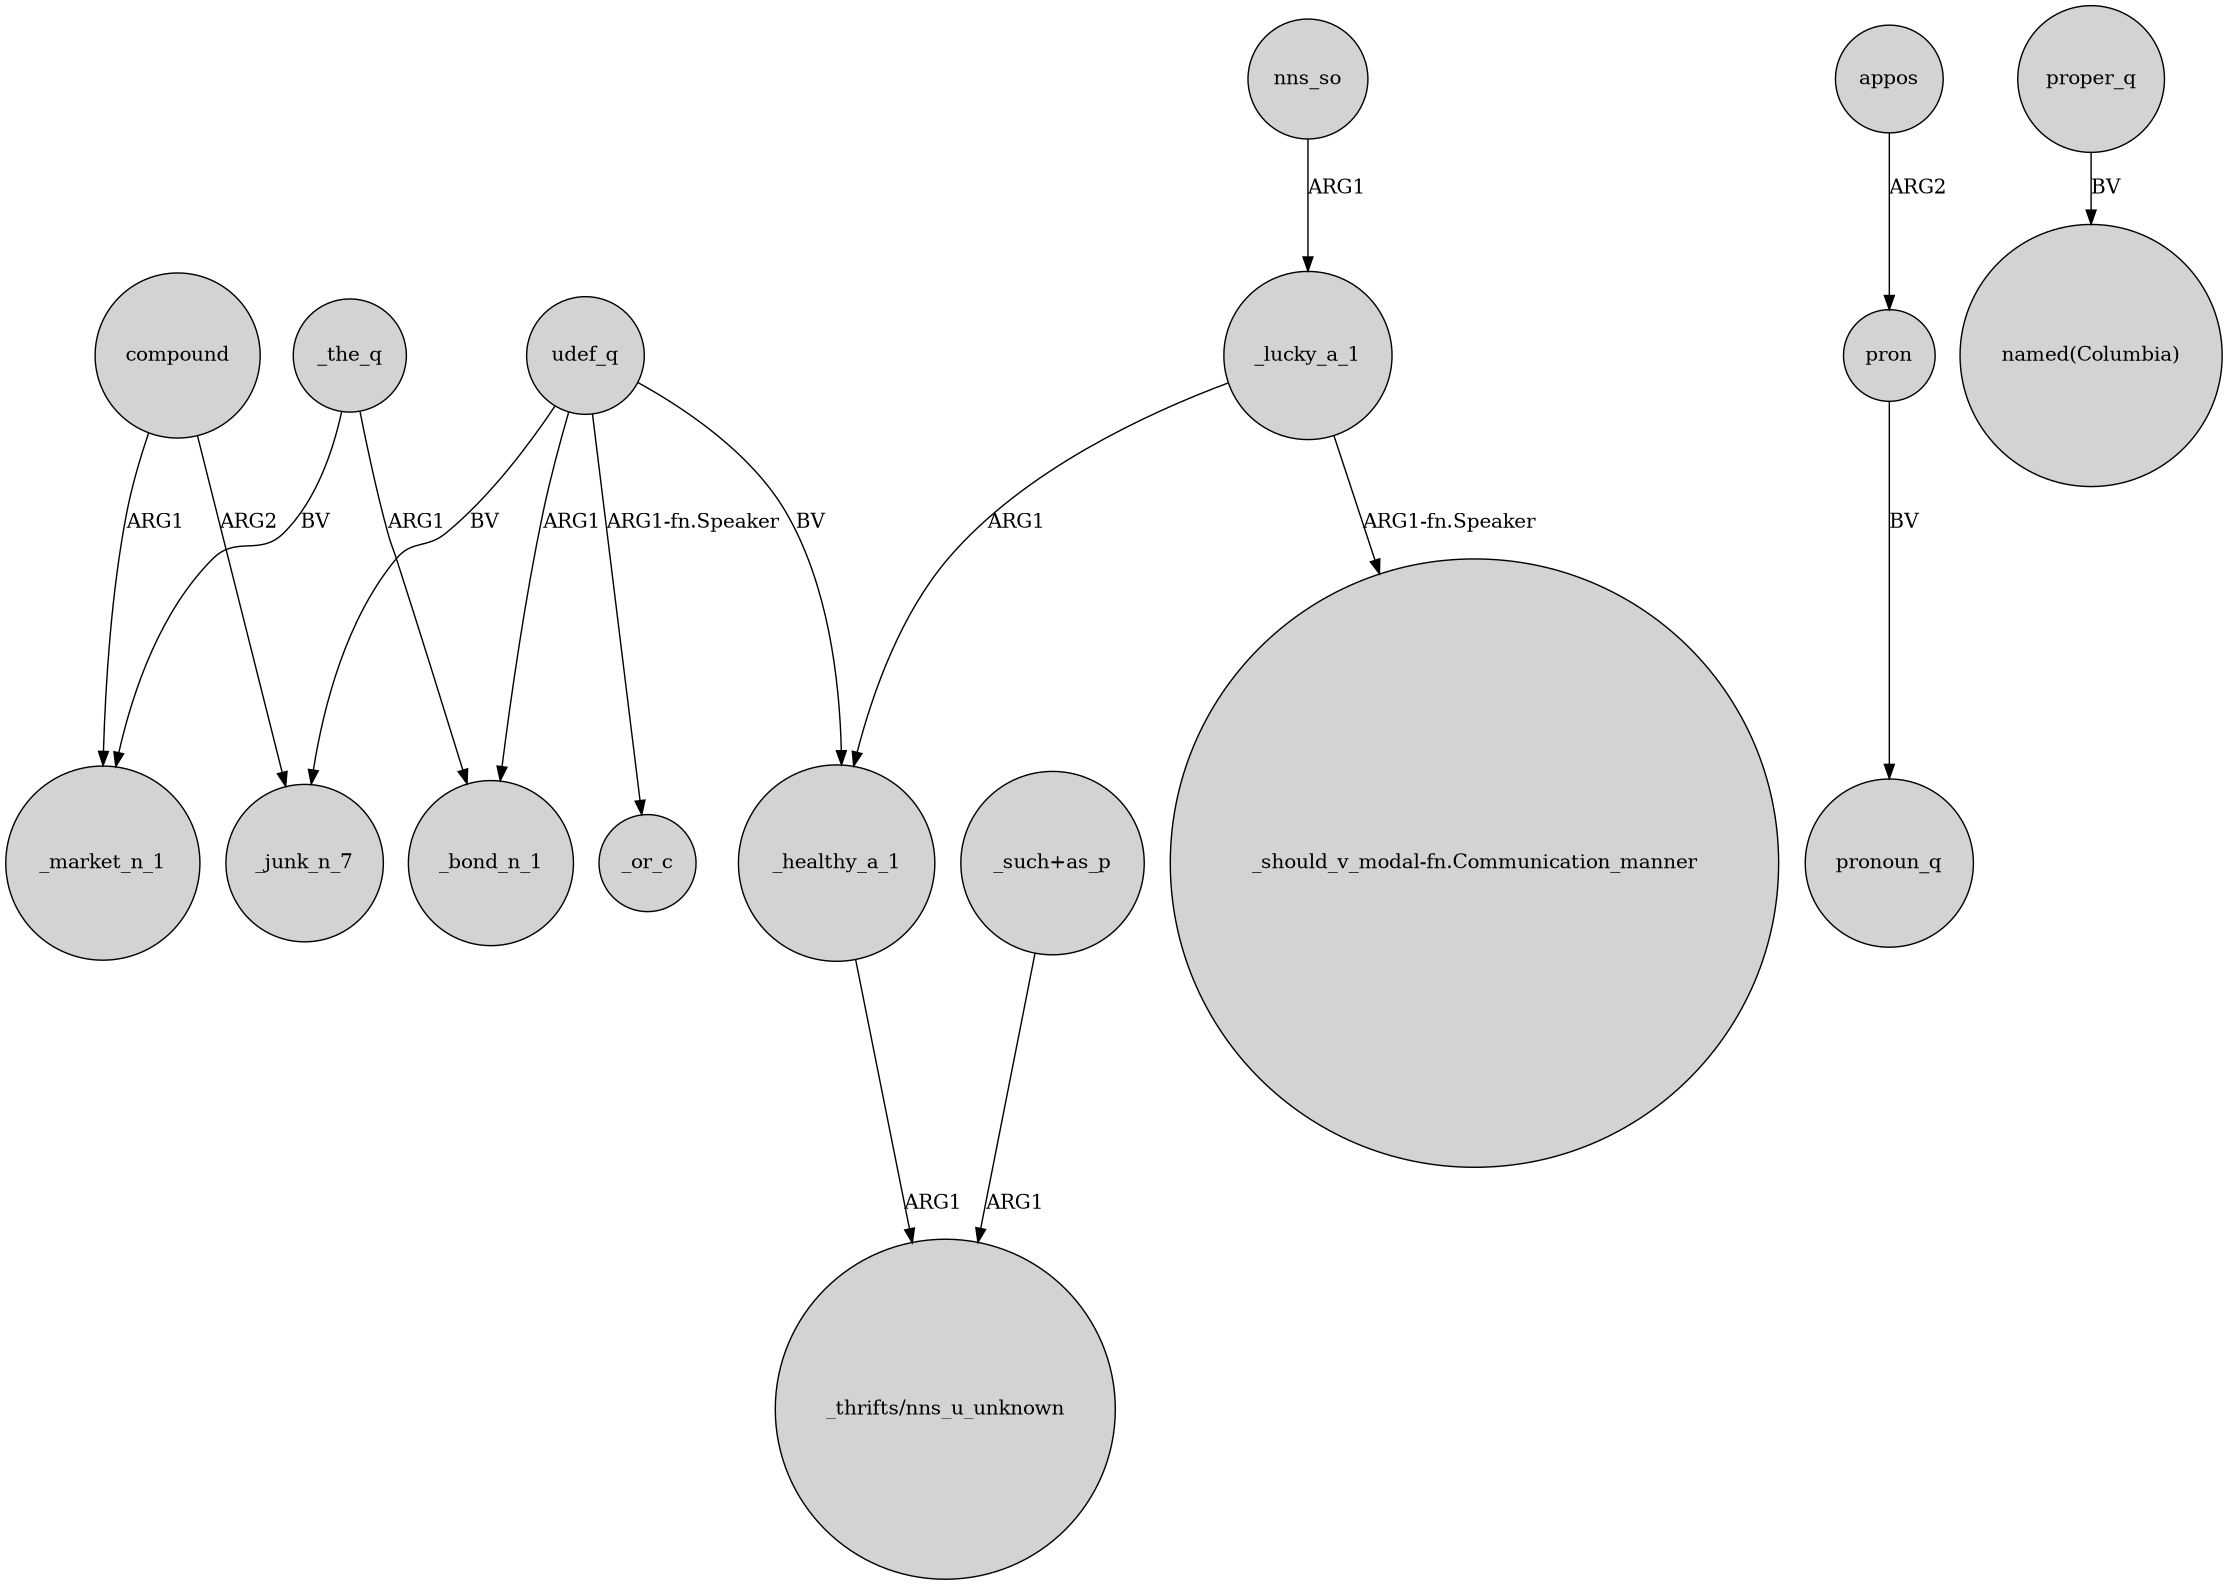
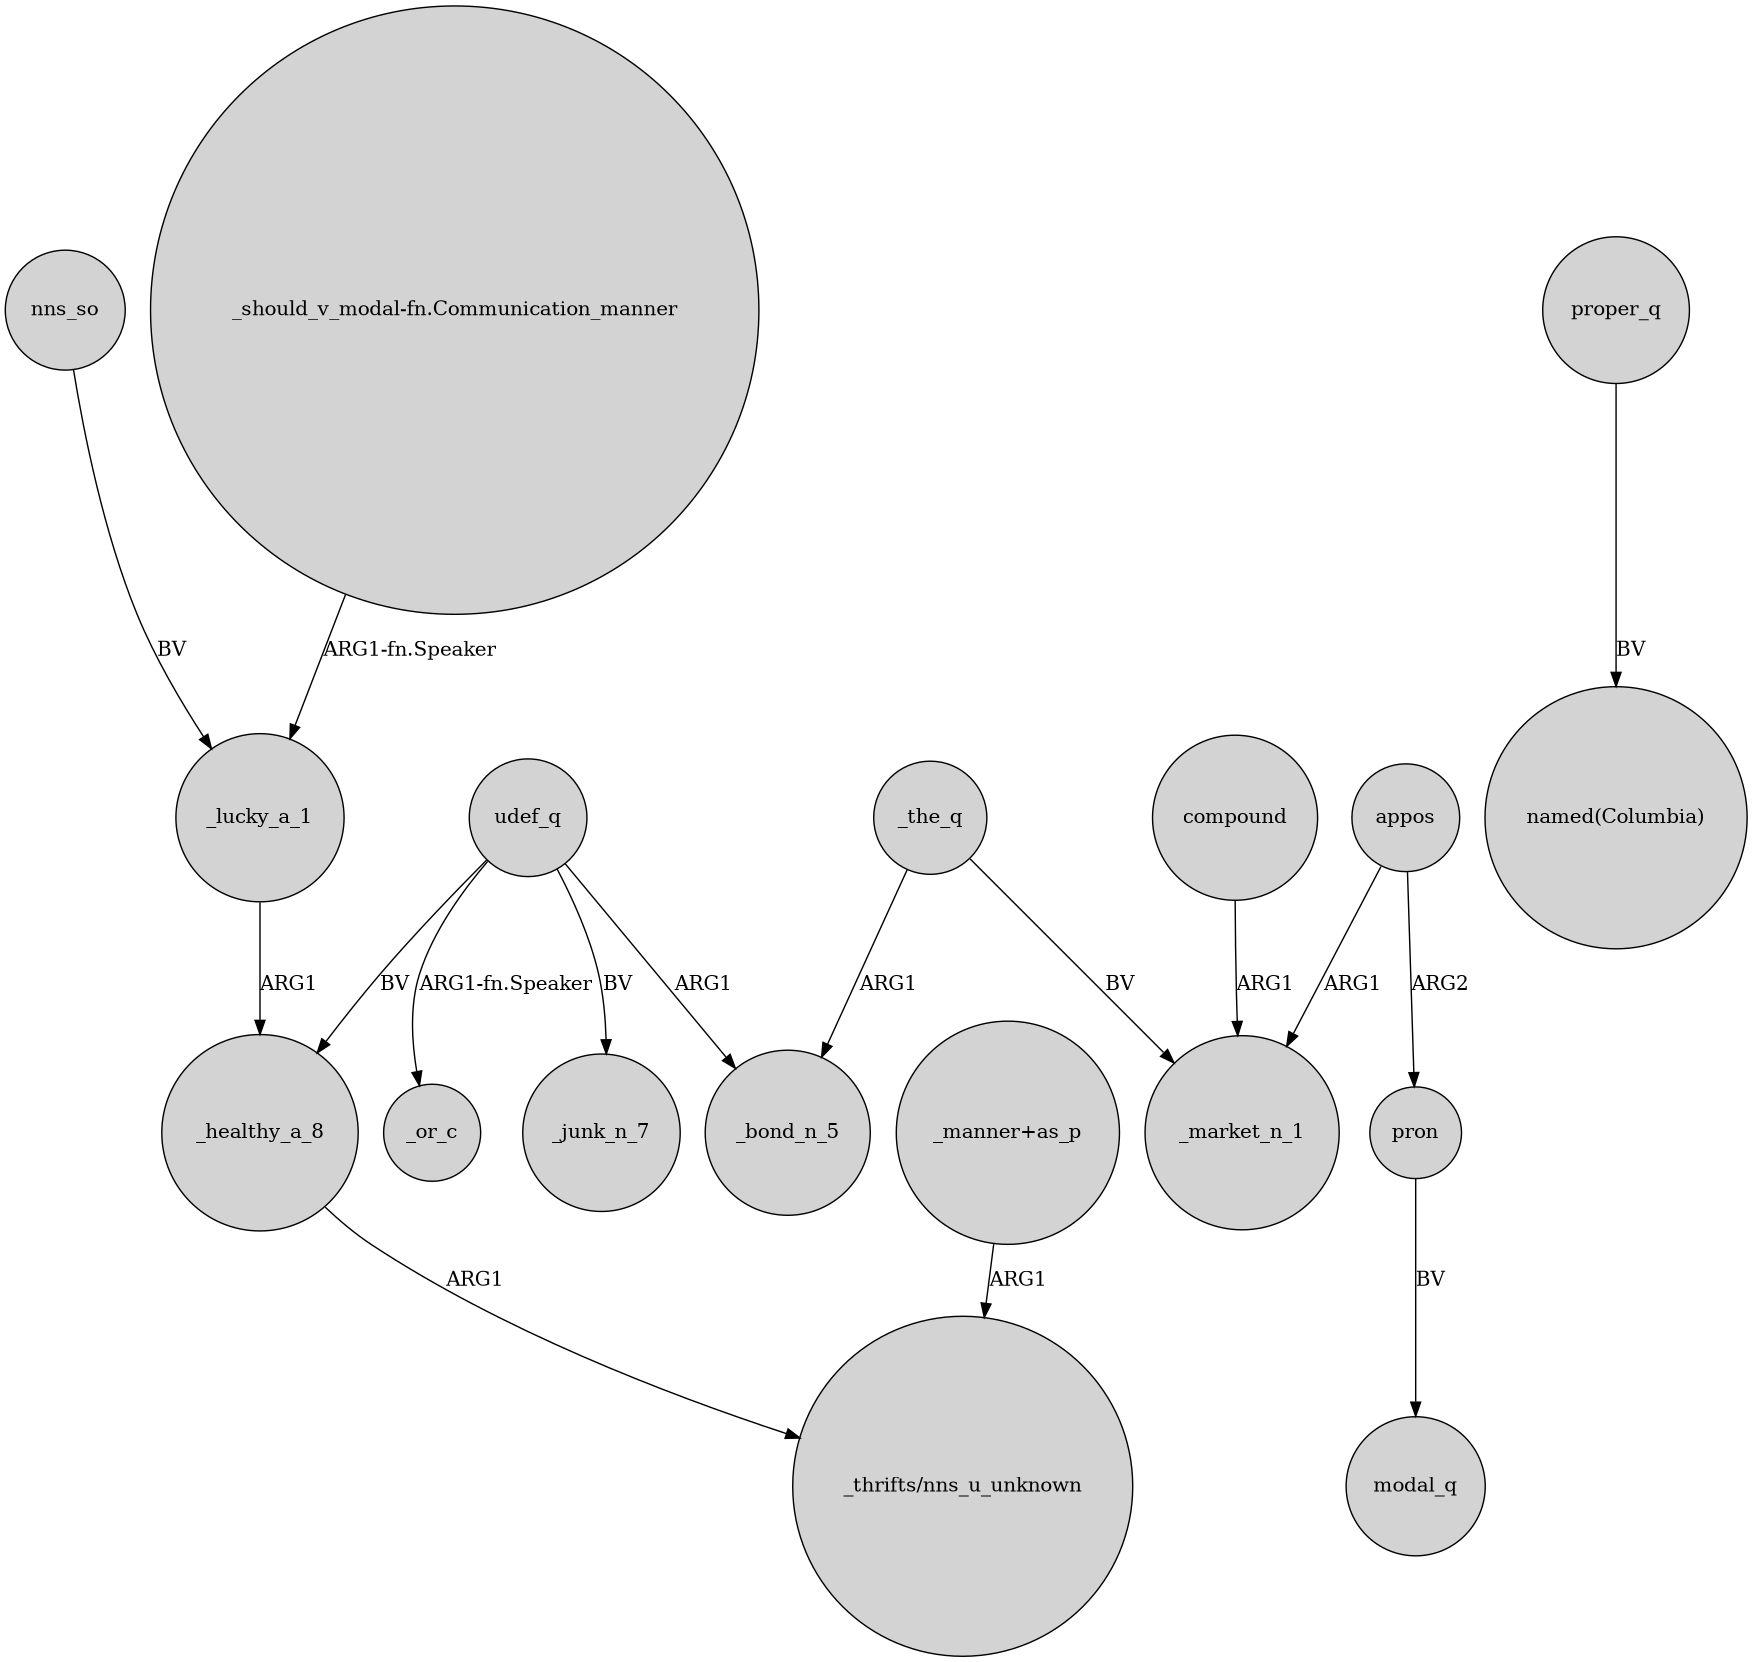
(1337, 188) -> (172, 651)
(1354, 498) -> (320, 660)
(240, 604) -> none
(491, 863) -> (788, 1133)
(837, 863) -> (260, 1133)
(1053, 863) -> (1008, 1133)
(1889, 863) -> (1416, 1486)
none -> (1337, 950)
